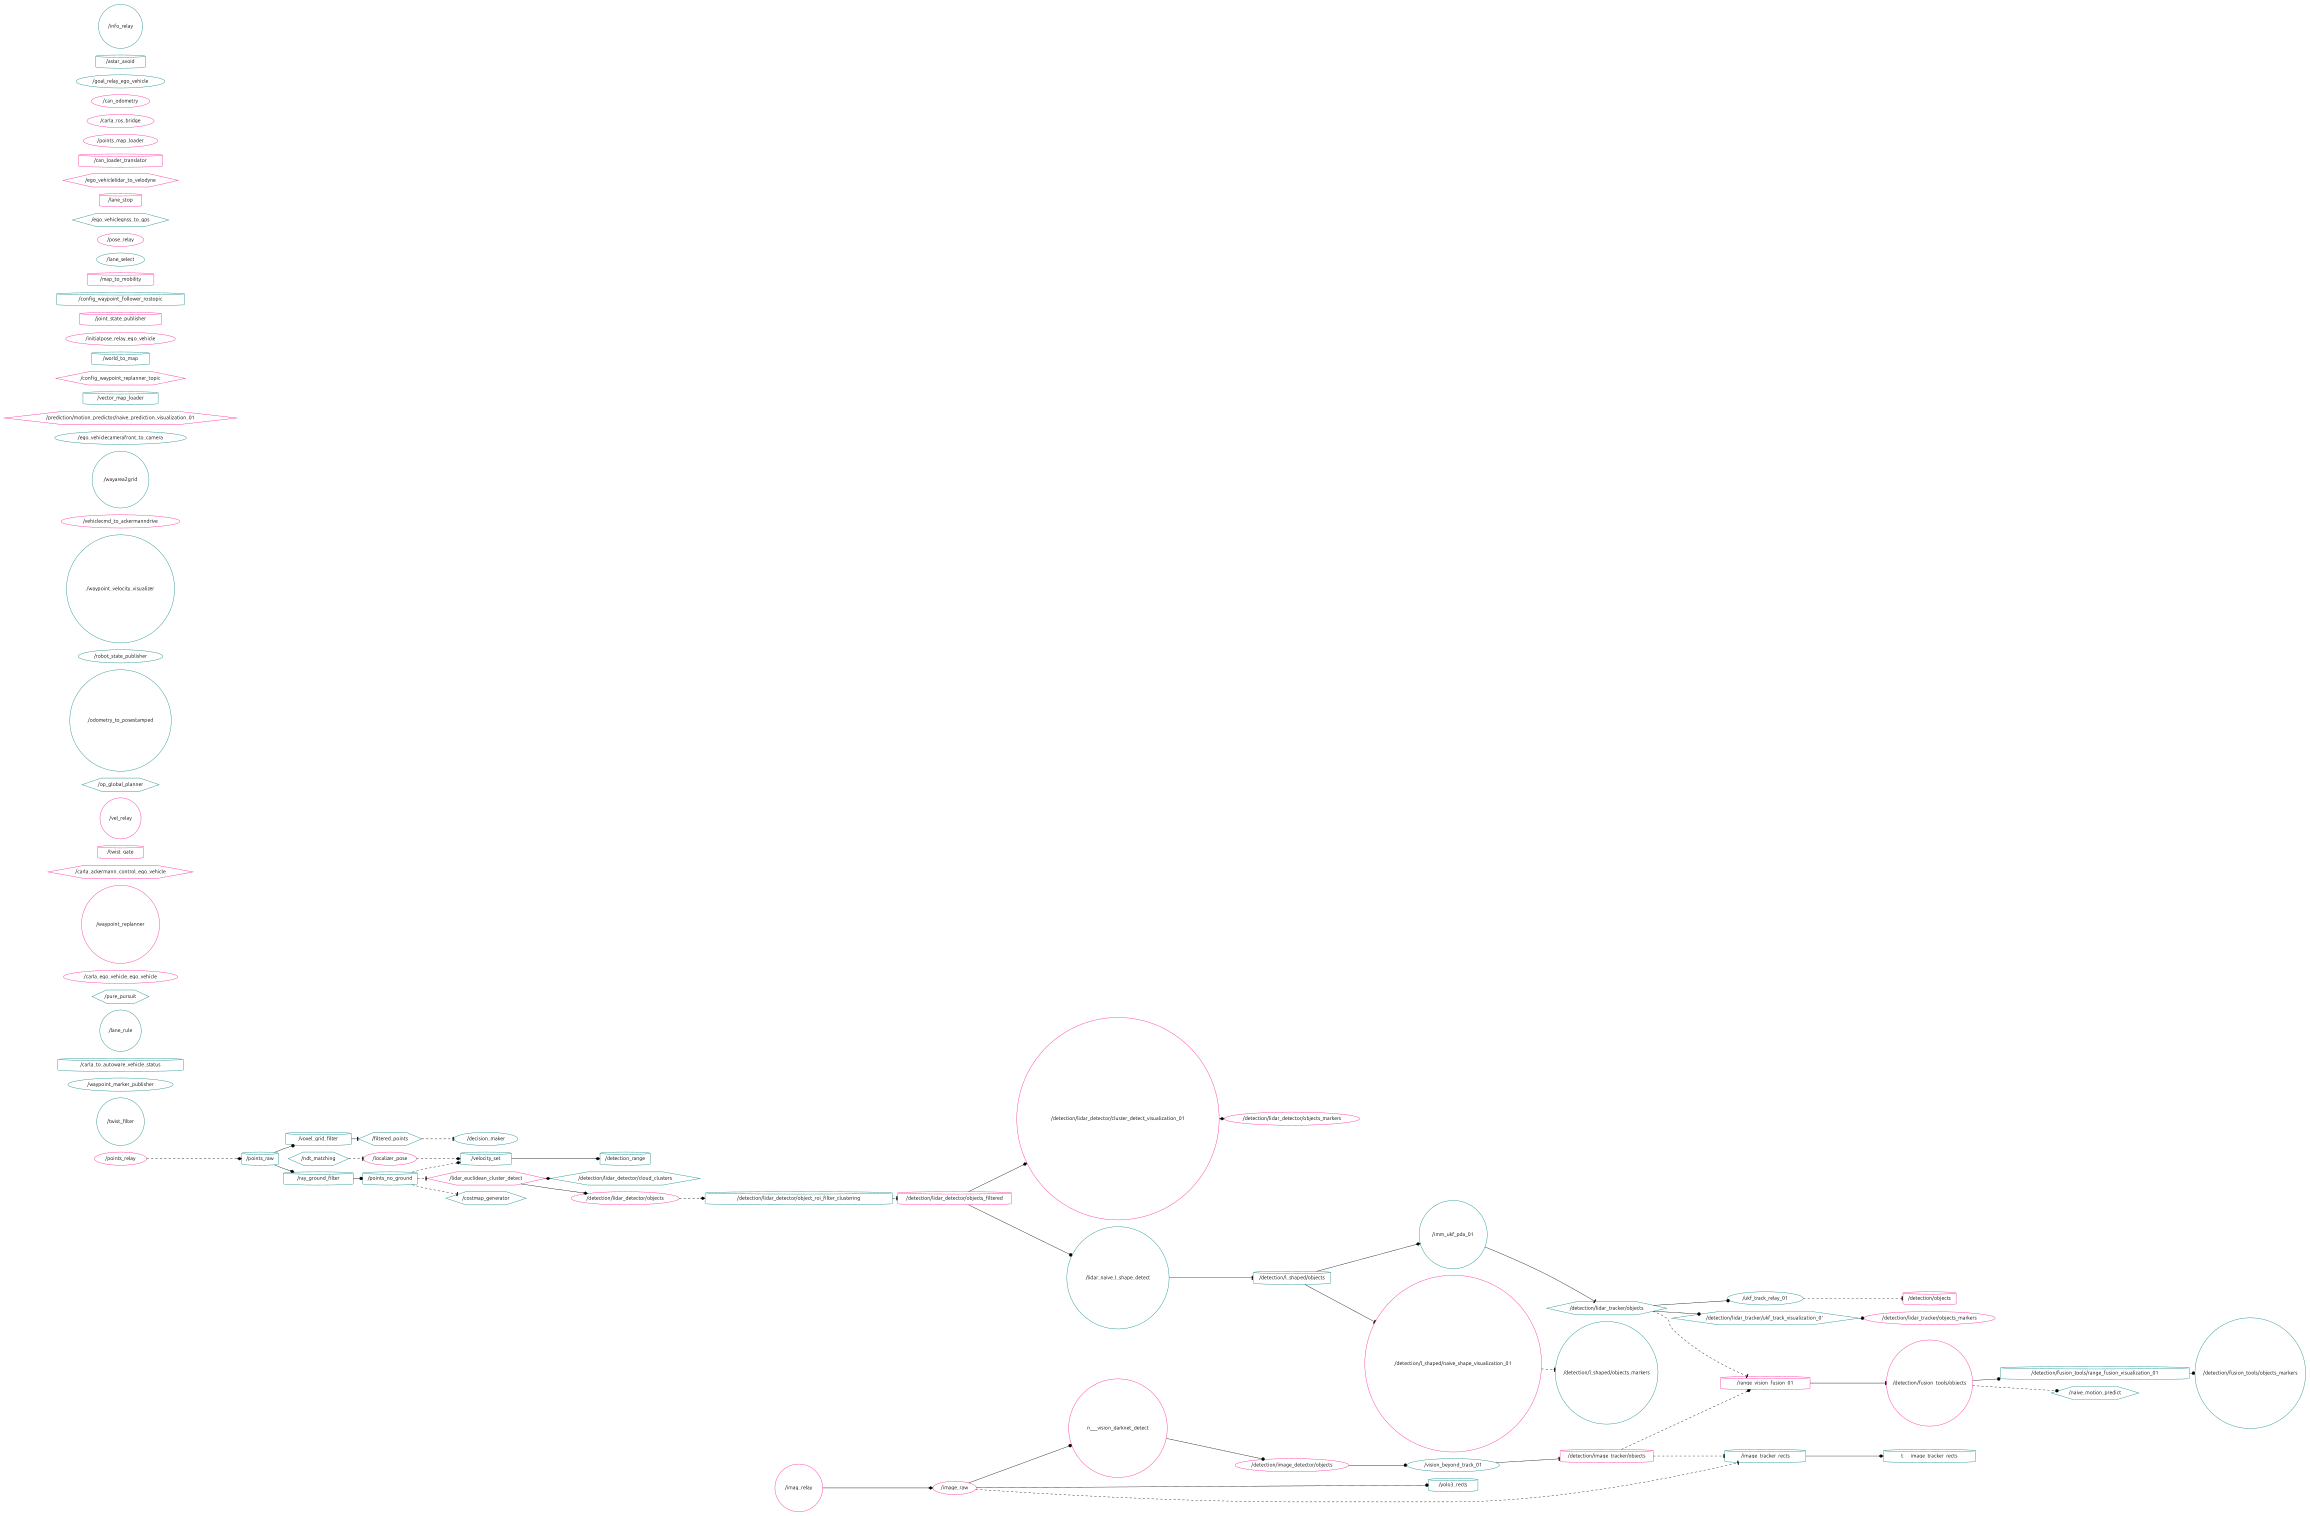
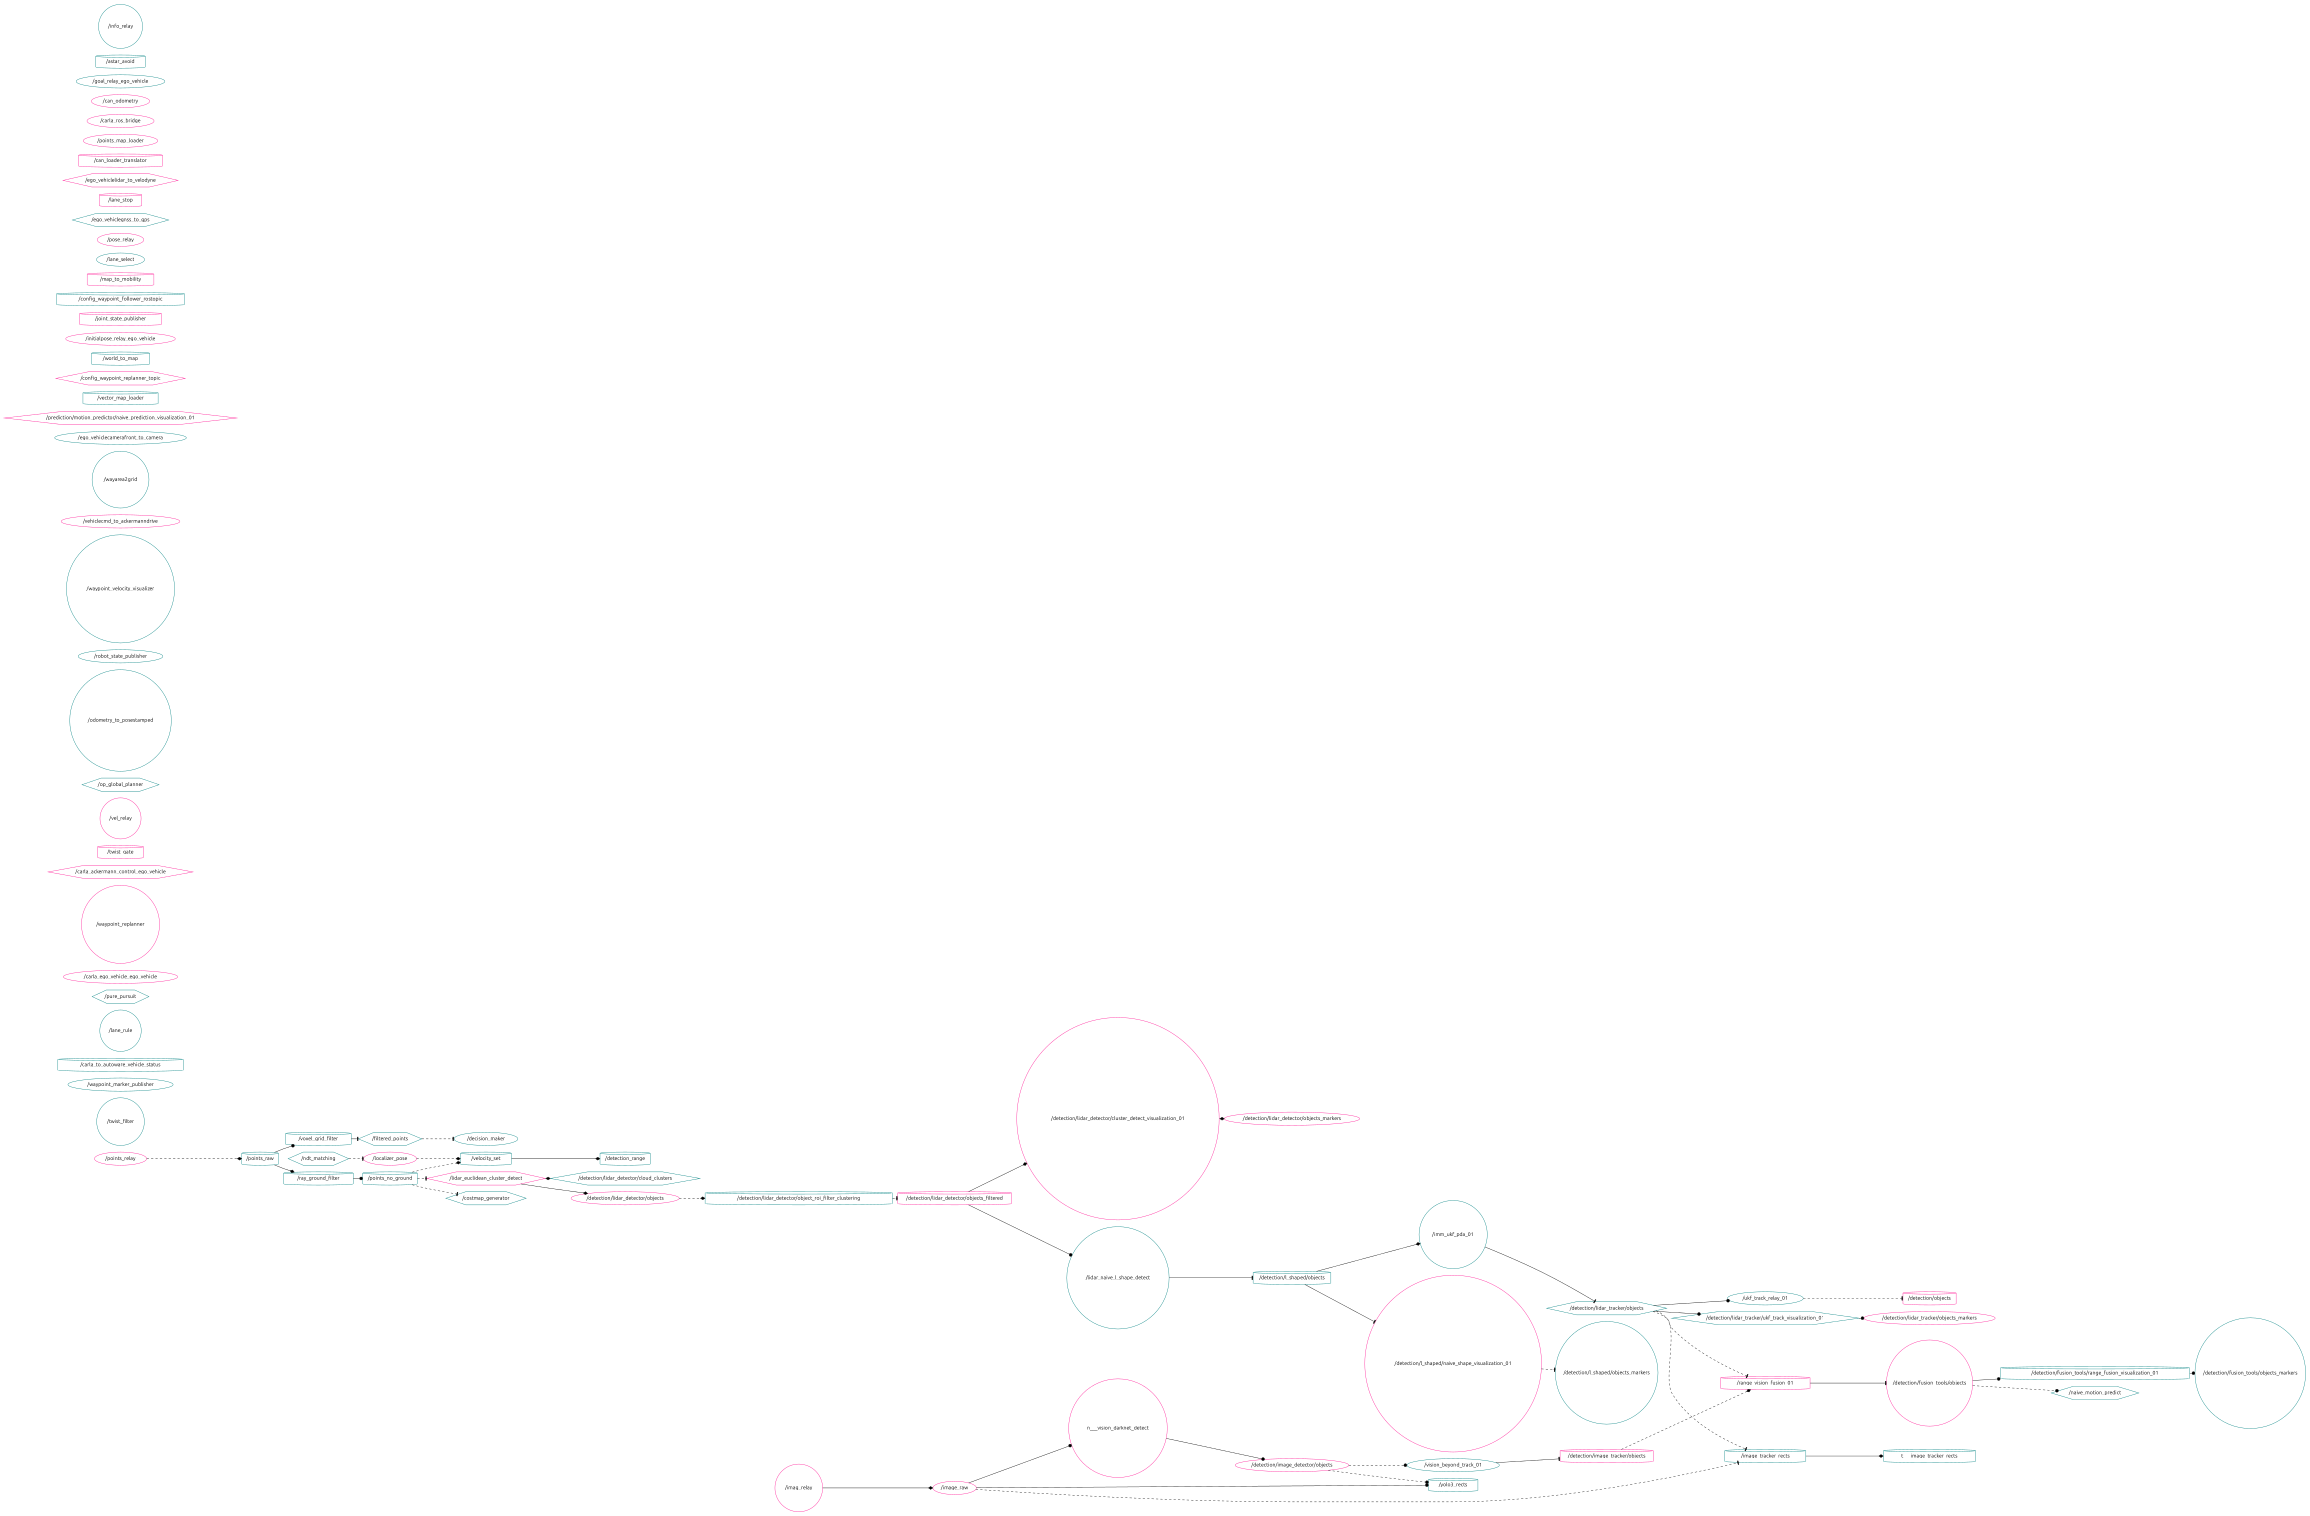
(1688, 1456) -> (1673, 1395)
(1376, 1465) -> (1376, 1465)
none -> (1377, 1477)
